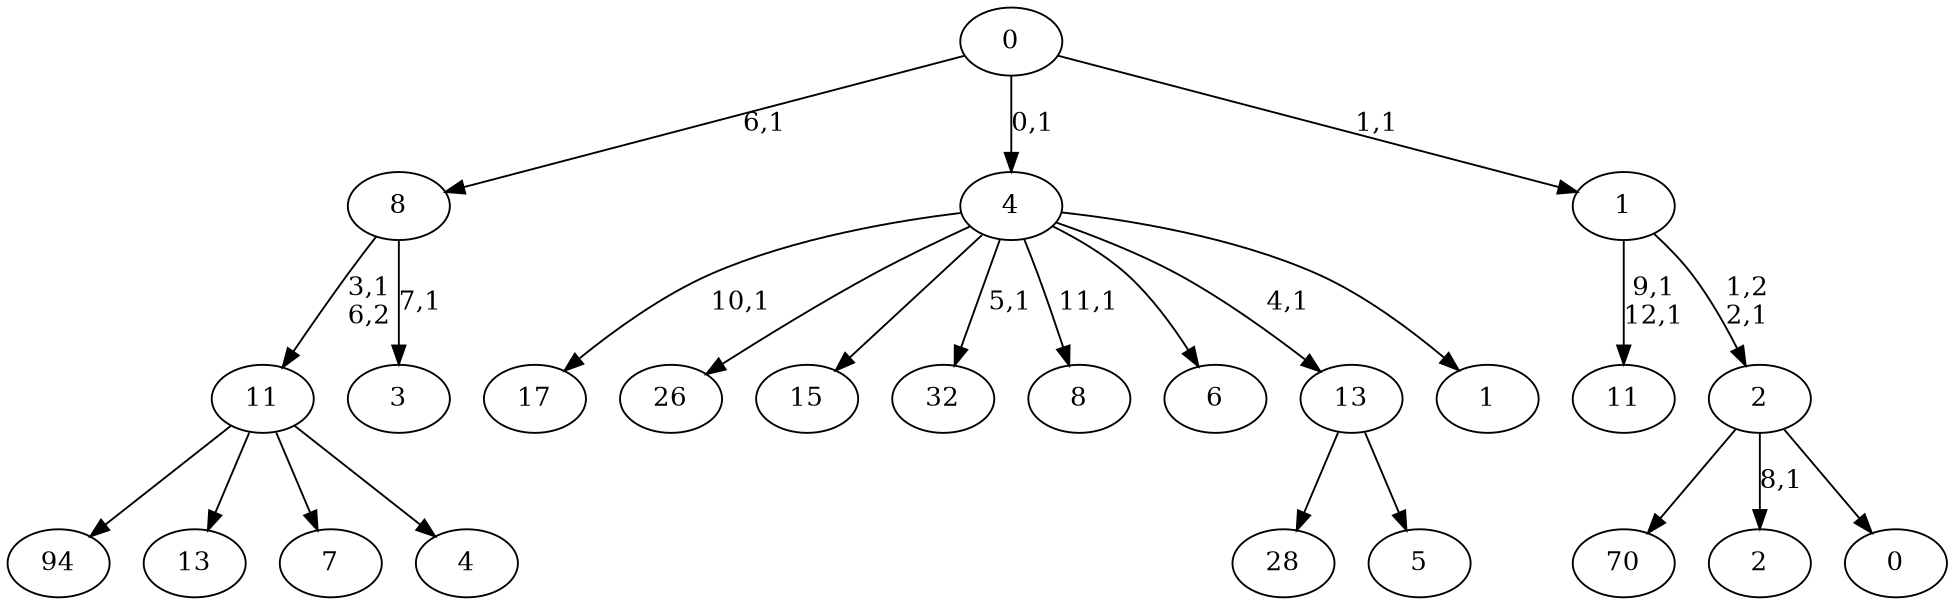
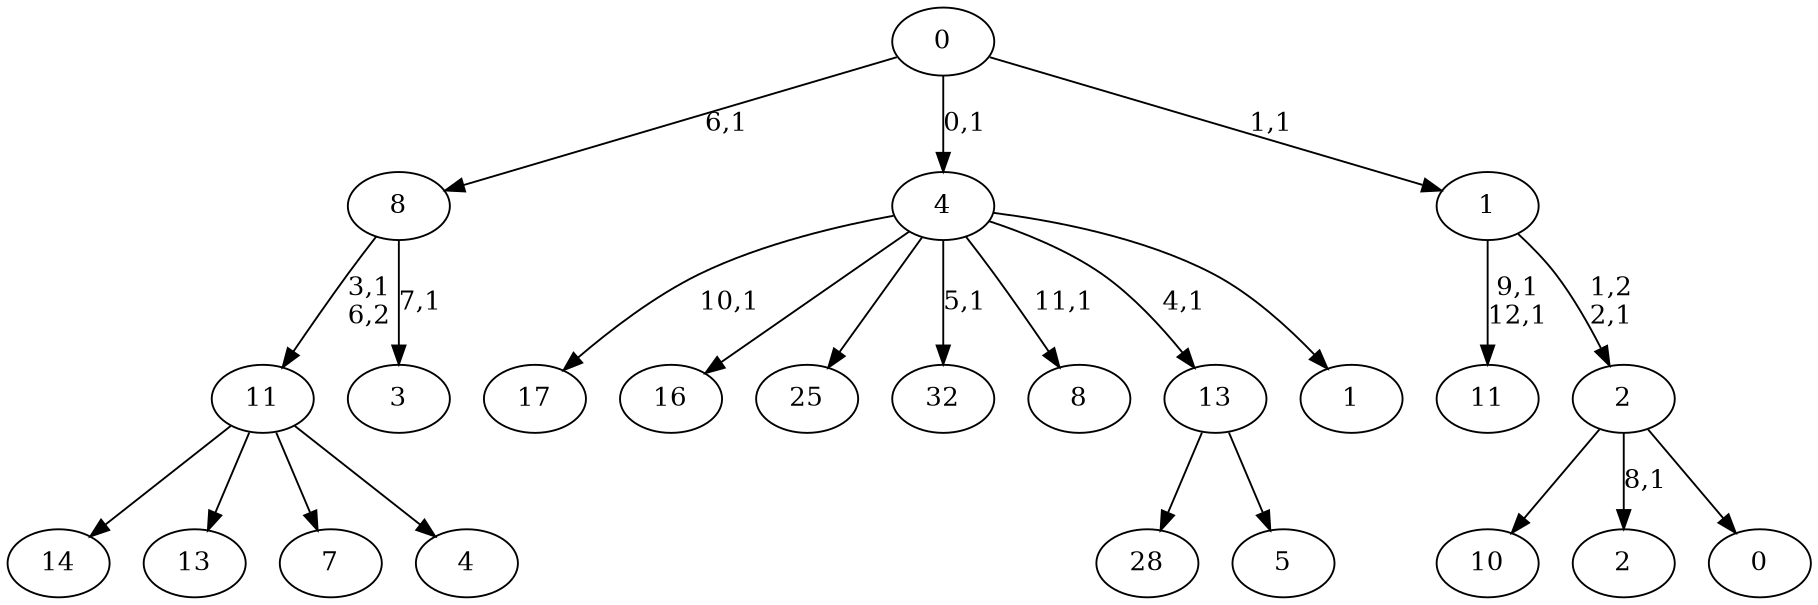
(671, 399) -> (671, 399)
(807, 399) -> (807, 399)
(1215, 399) -> none
(59, 563) -> (59, 563)
(1624, 563) -> (1488, 563)
